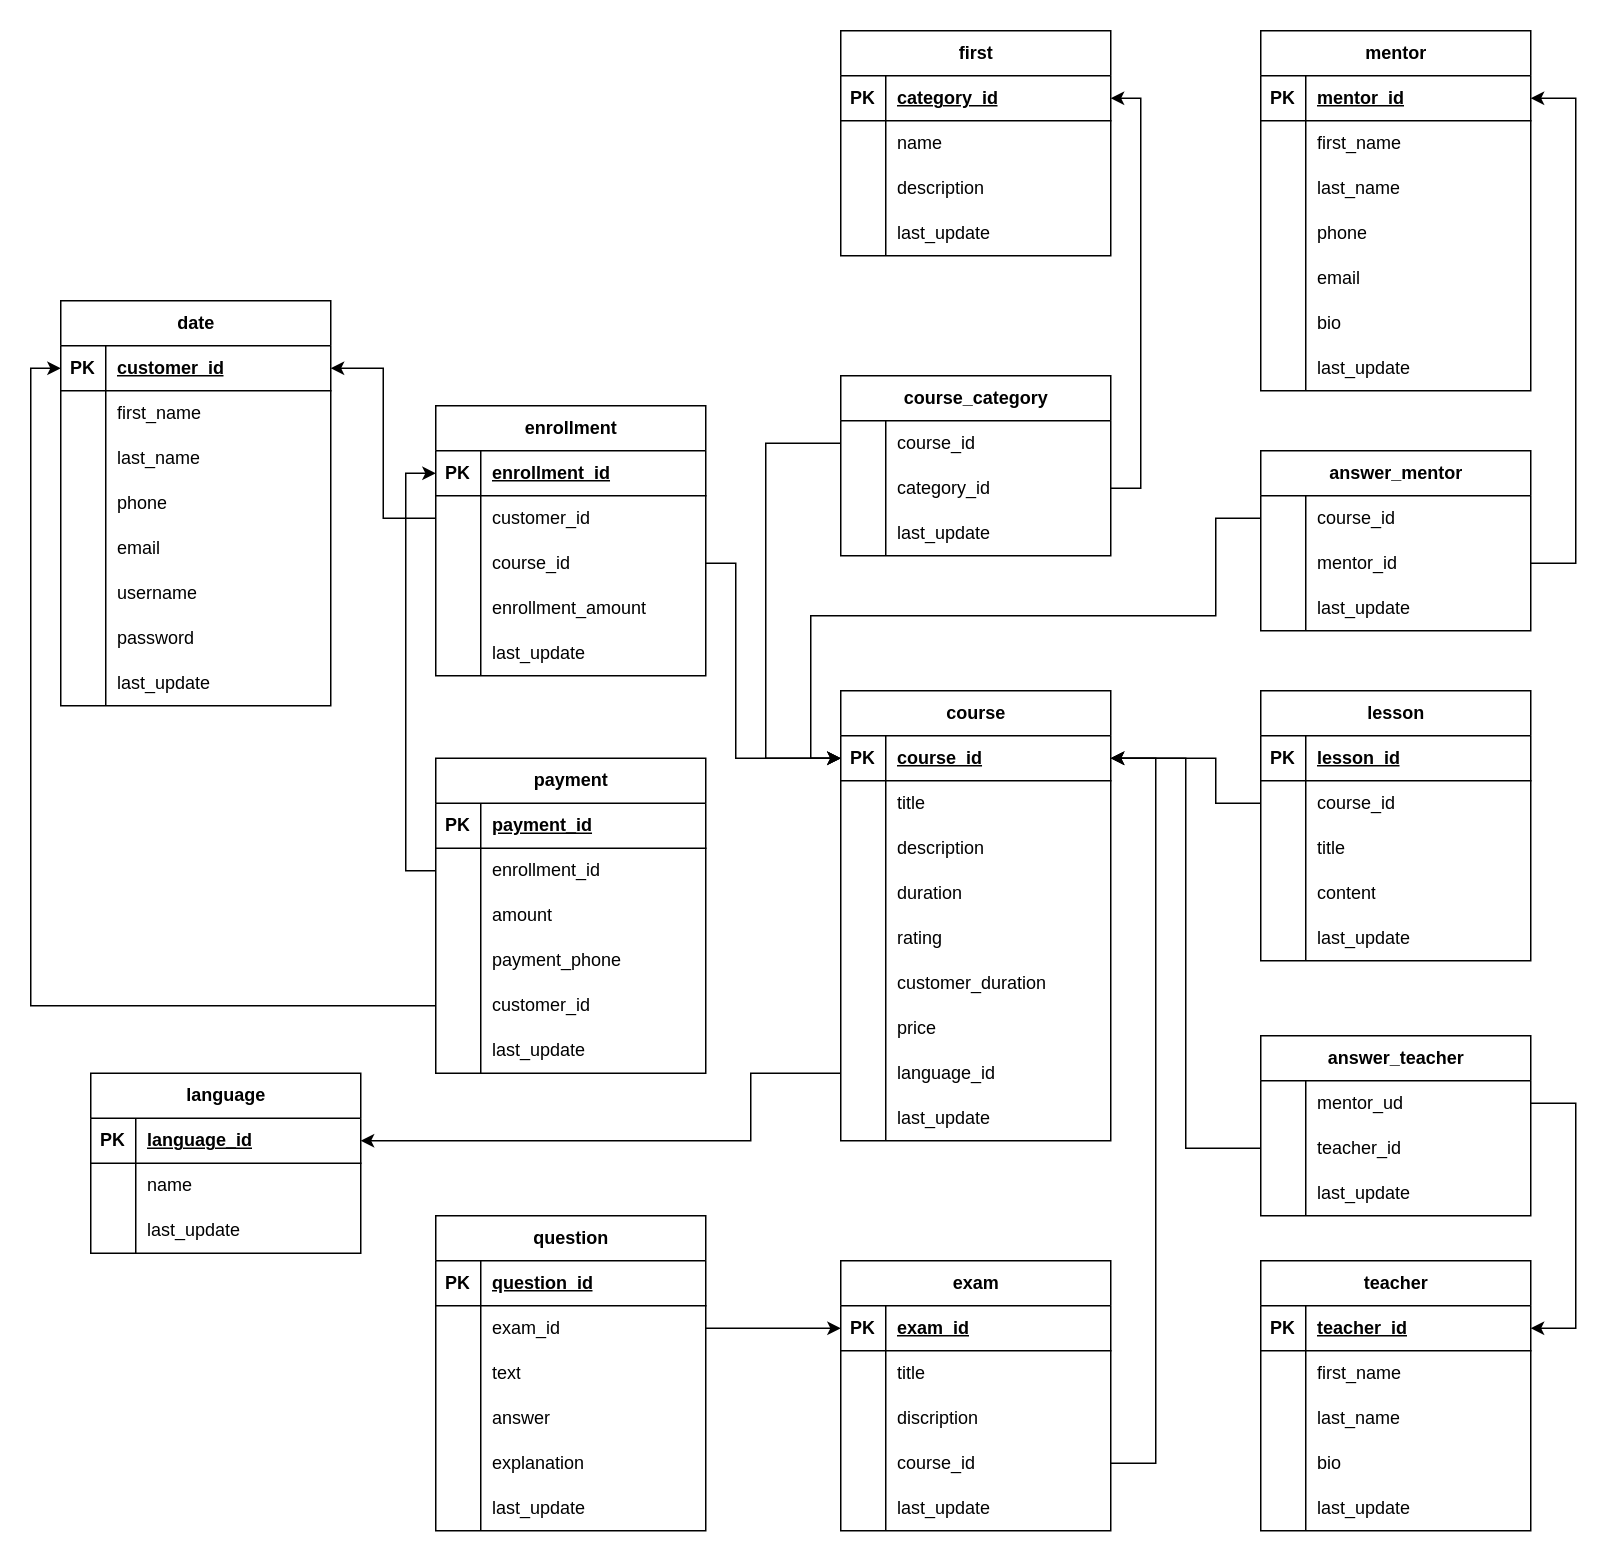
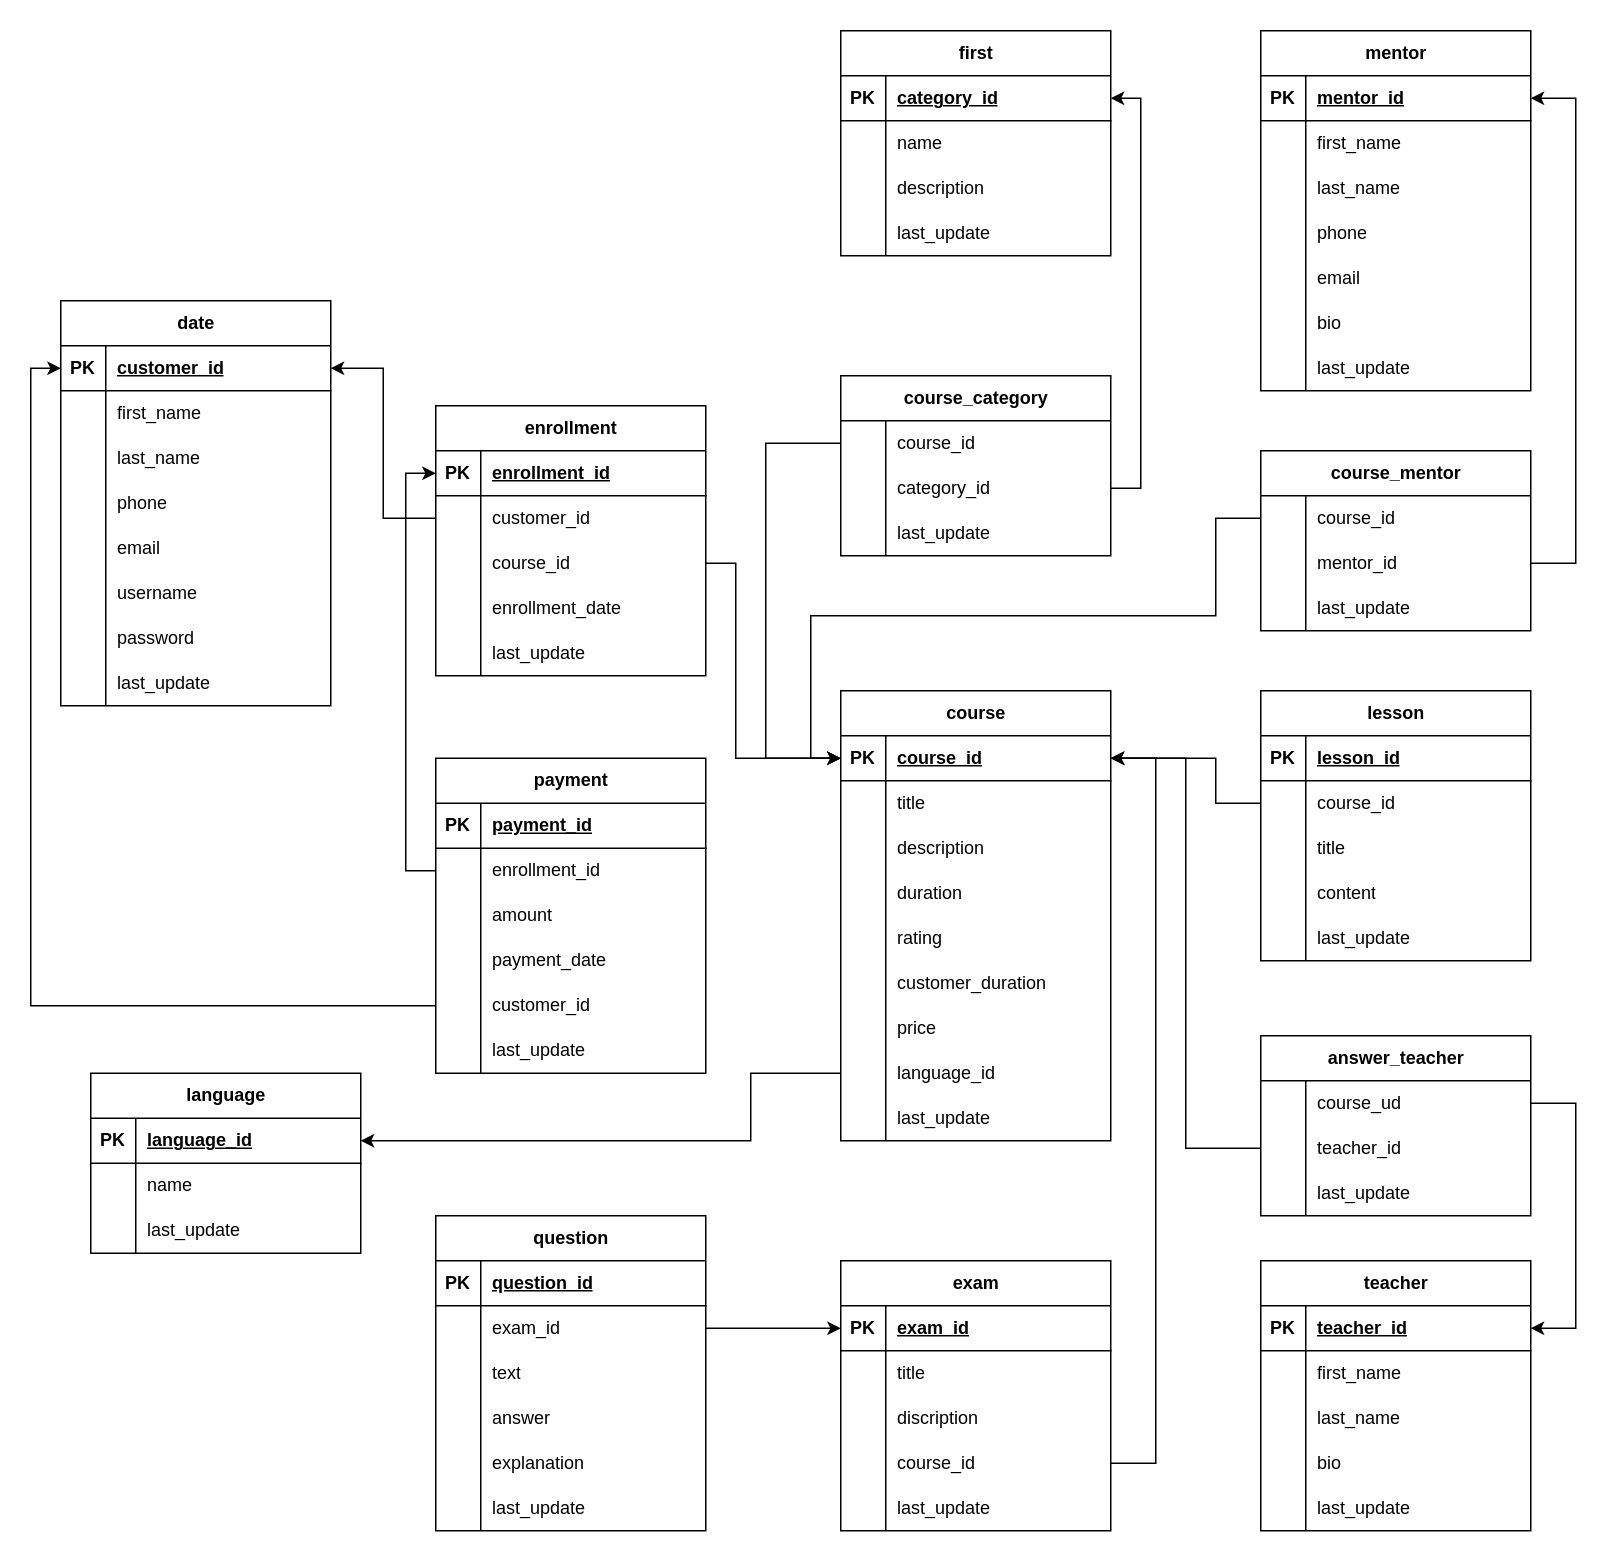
(1397, 473) -> (1397, 473)
(574, 608) -> (564, 608)
(558, 961) -> (553, 961)
(1363, 1103) -> (1363, 1103)
